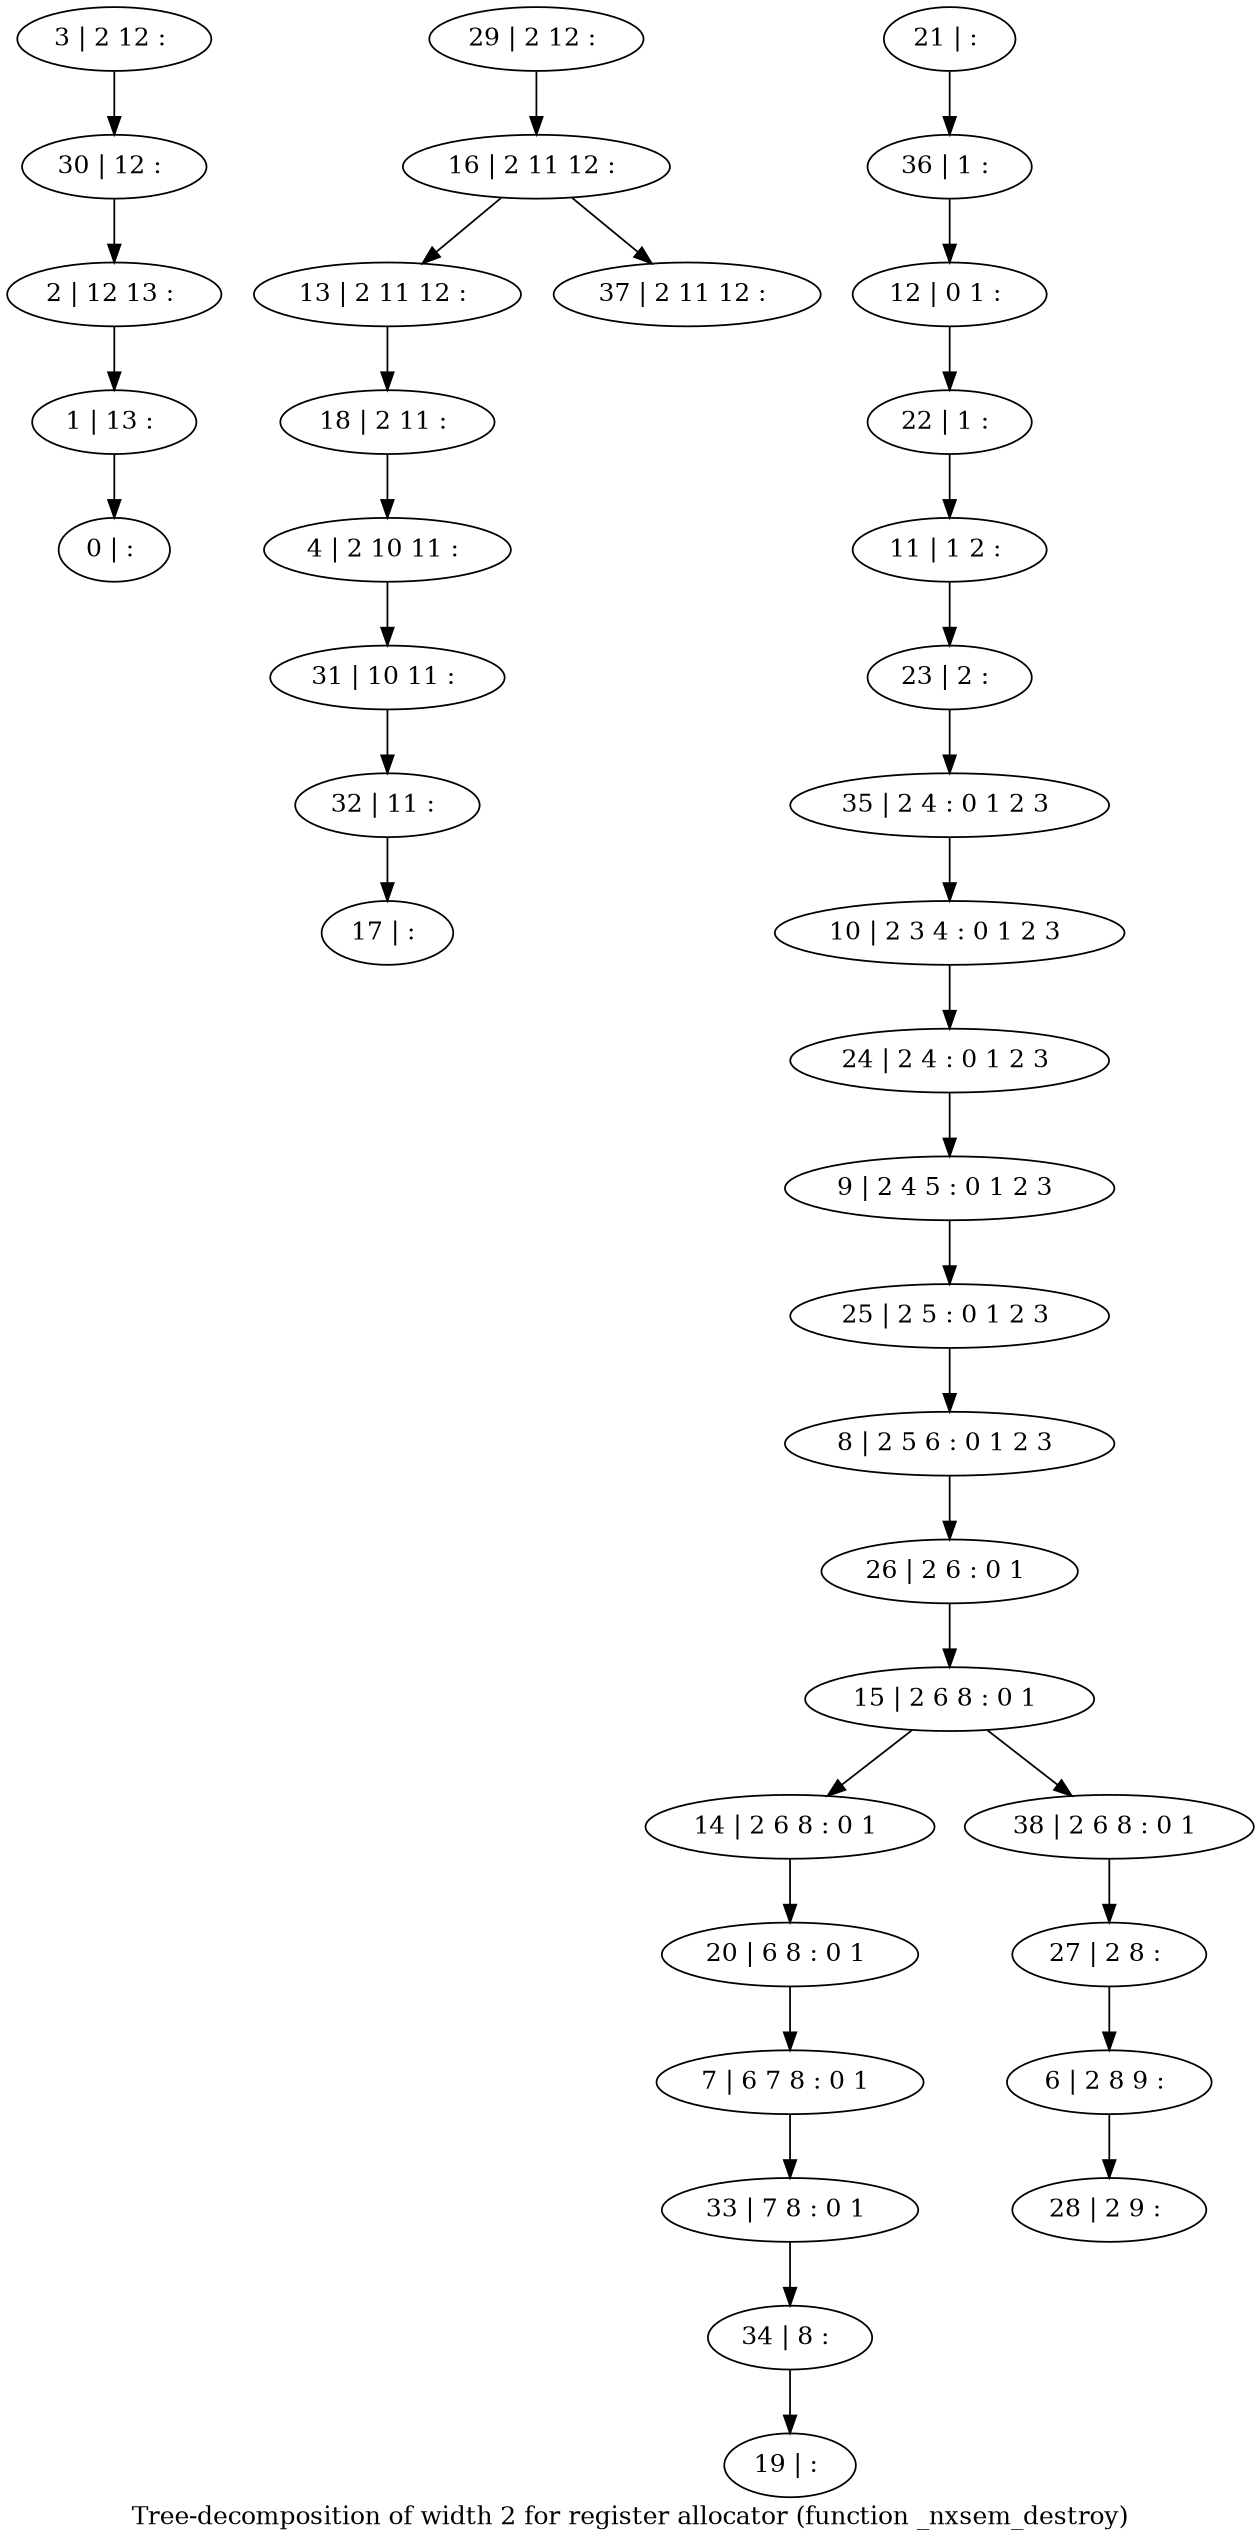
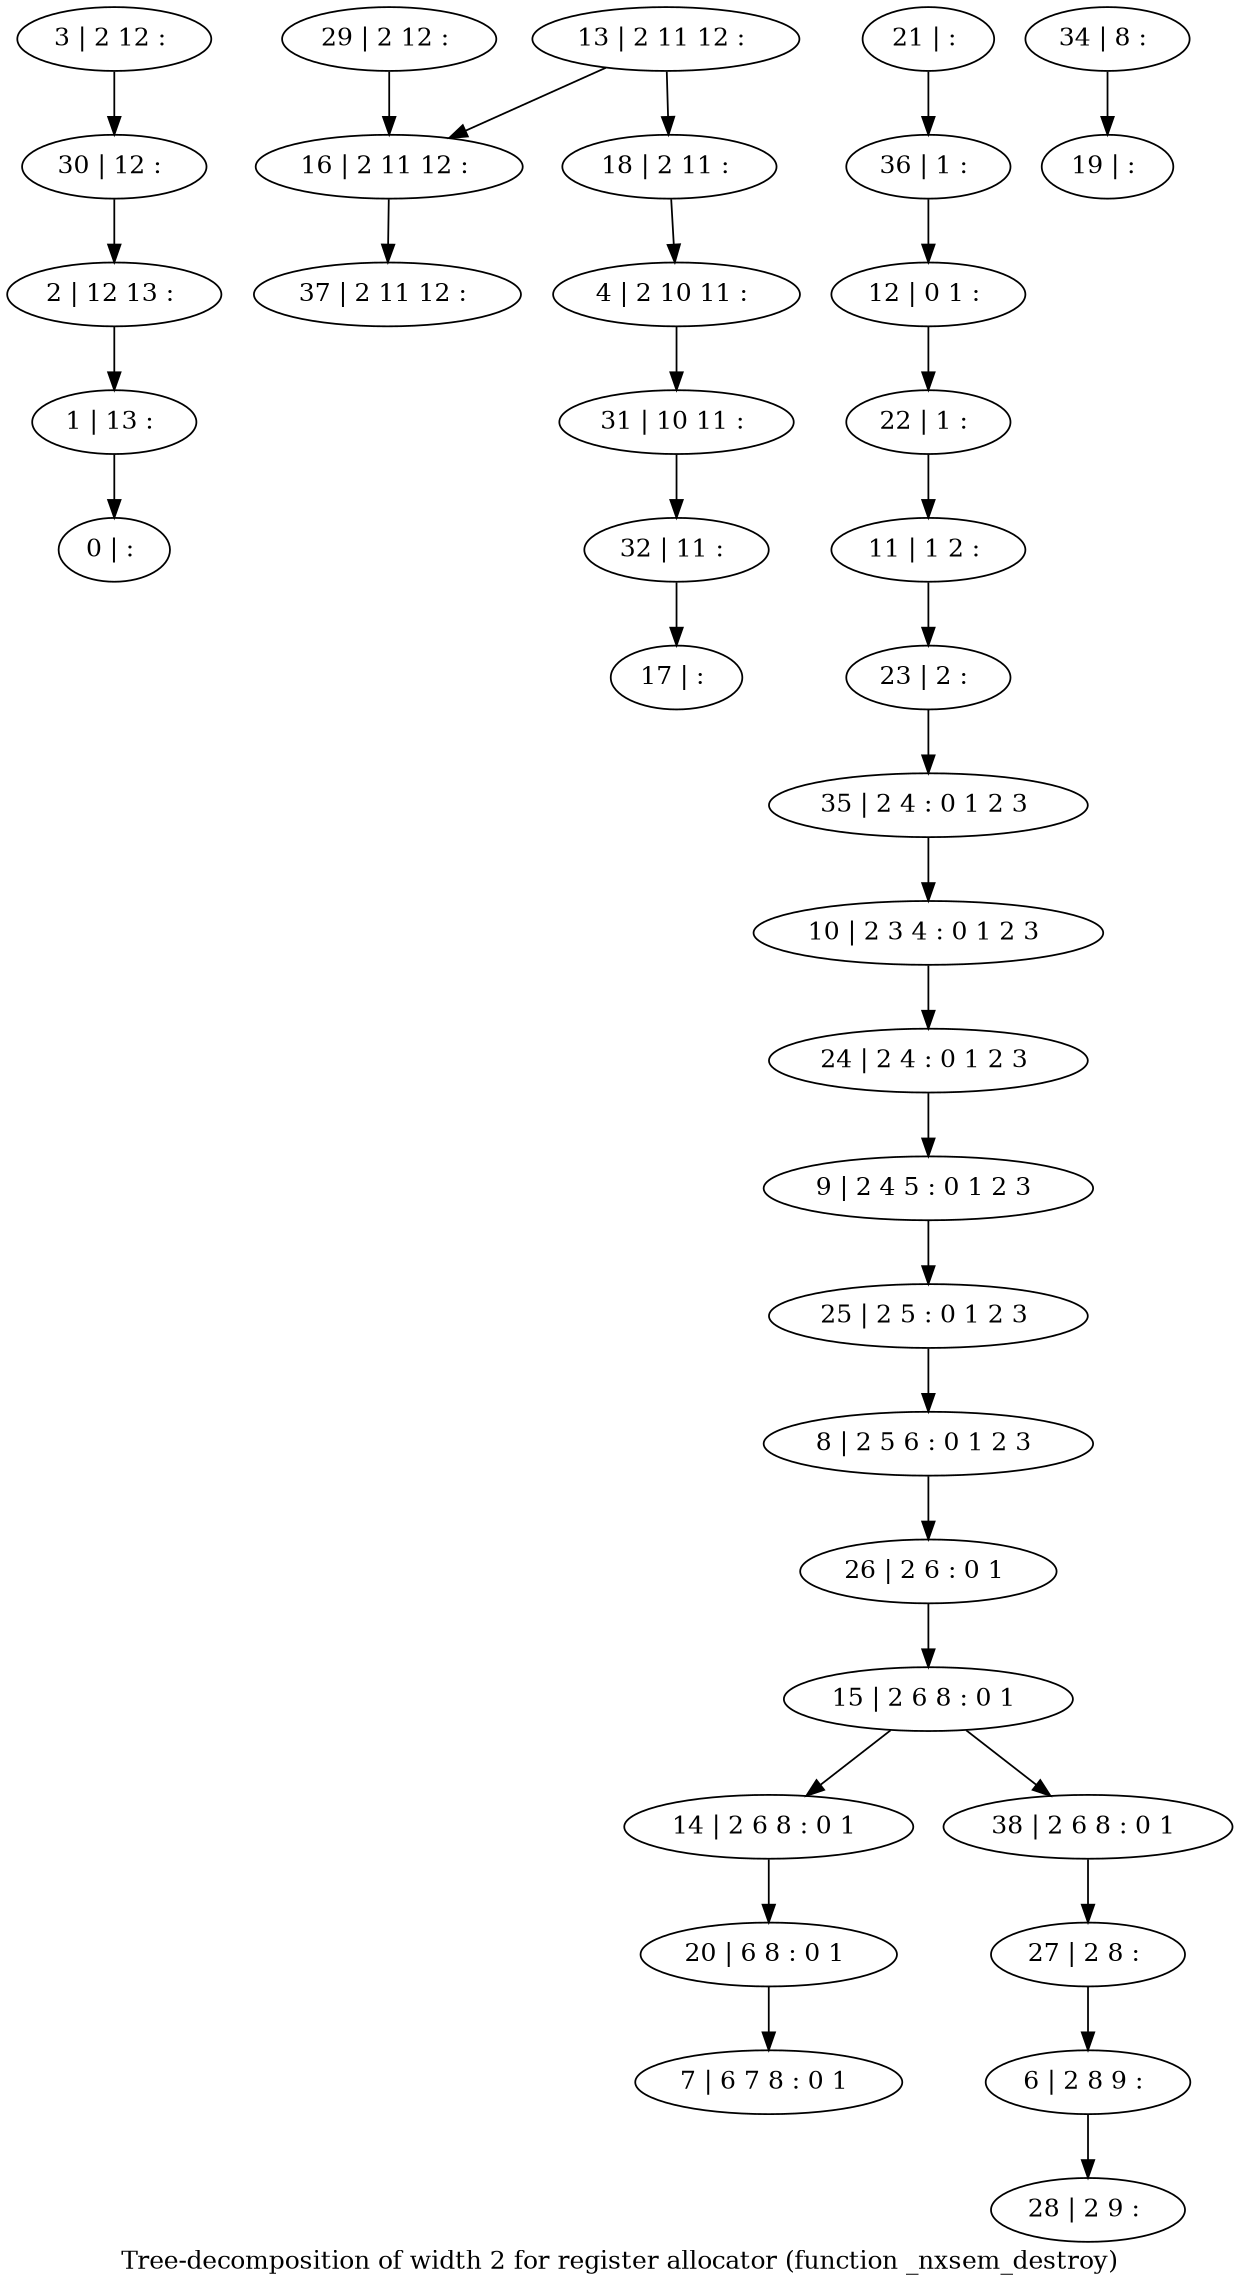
(469, 225) -> (536, 99)
(790, 2210) -> none
